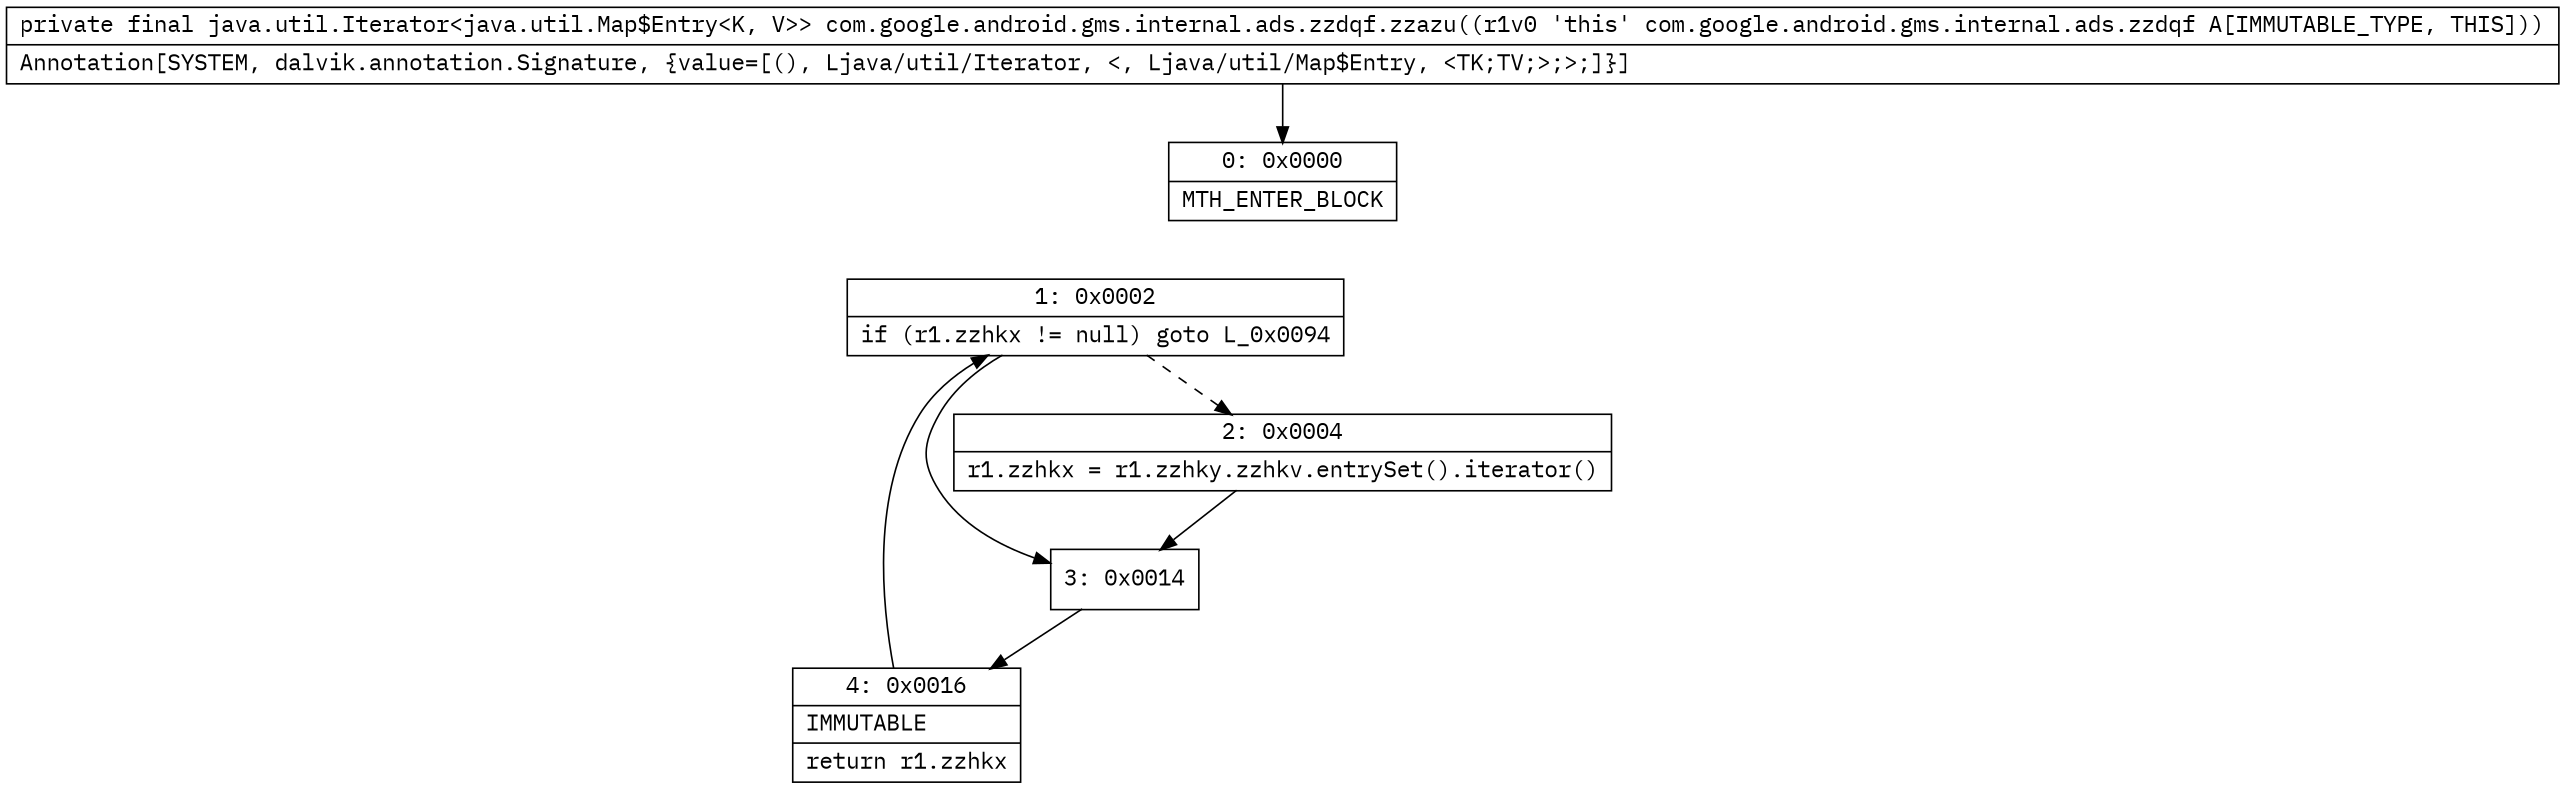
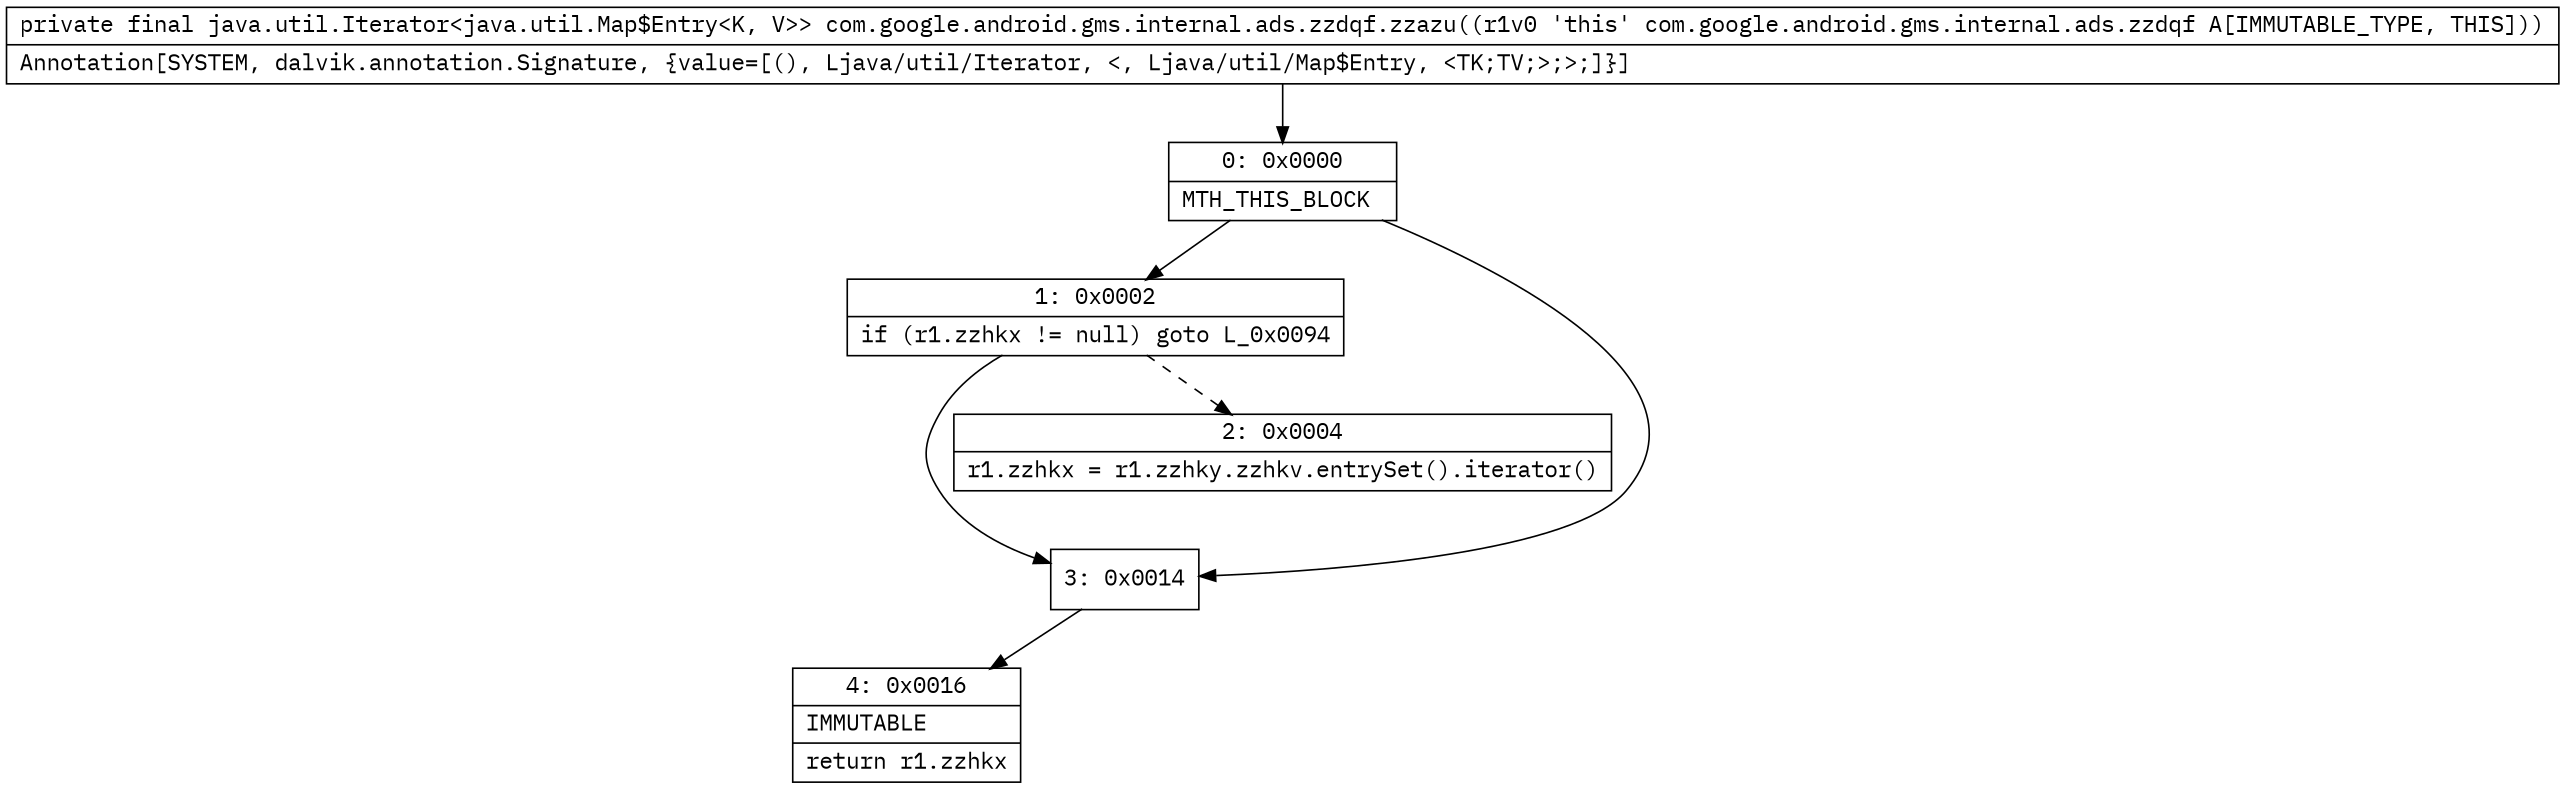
(1283, 200) -> (1276, 200)
(889, 501) -> (1195, 245)
(1205, 515) -> (1624, 493)
